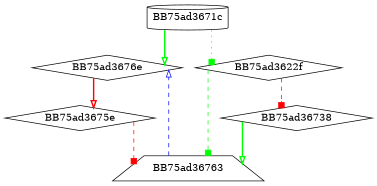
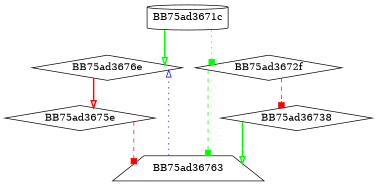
(269, 68) -> (269, 68)
(169, 116) -> (169, 116)
